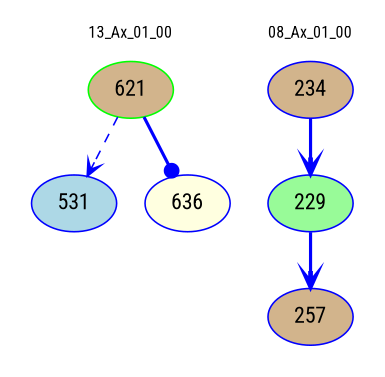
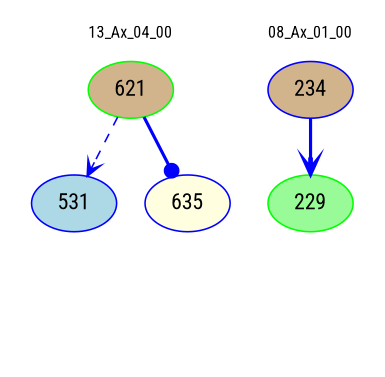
(131, 34) -> (131, 34)
(188, 203) -> (188, 203)
(311, 203) -> (311, 203)
(311, 317) -> none
